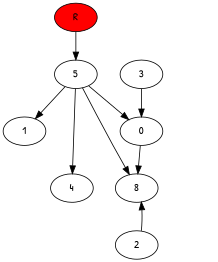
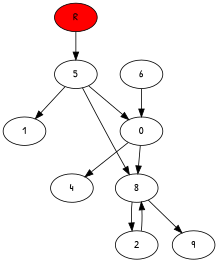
(141, 74) -> (141, 74)
(74, 127) -> (110, 157)
none -> (131, 212)
none -> (194, 245)
